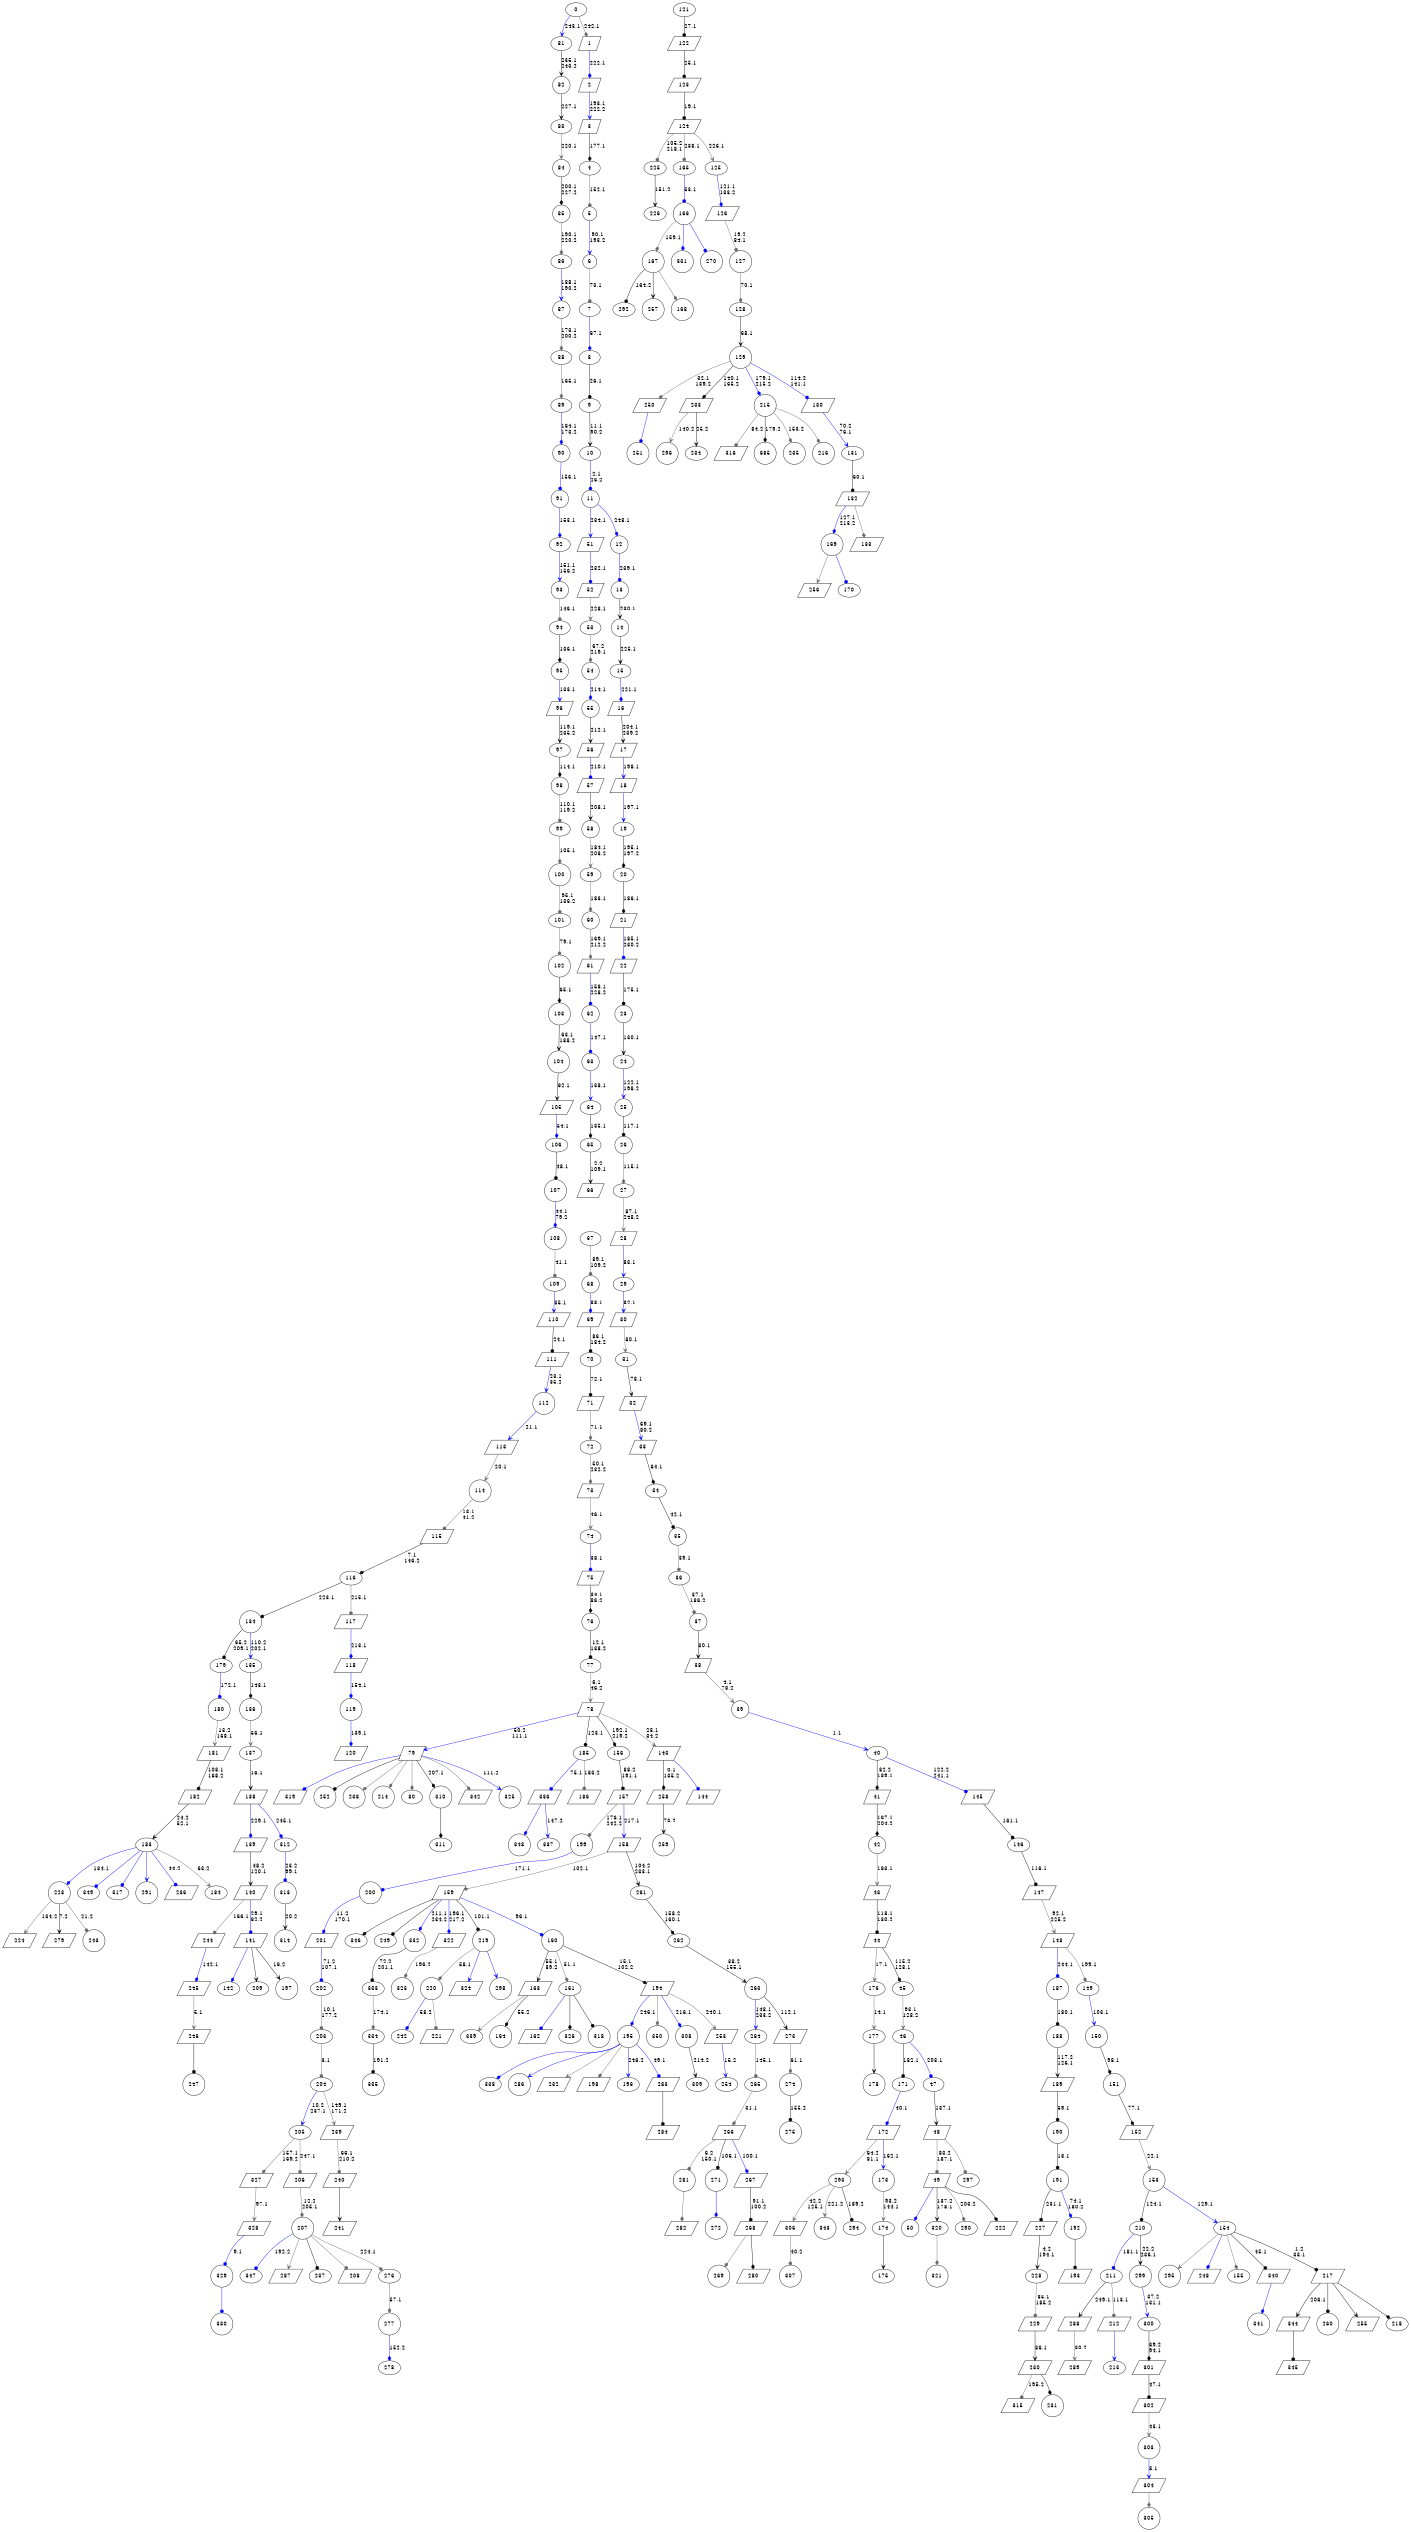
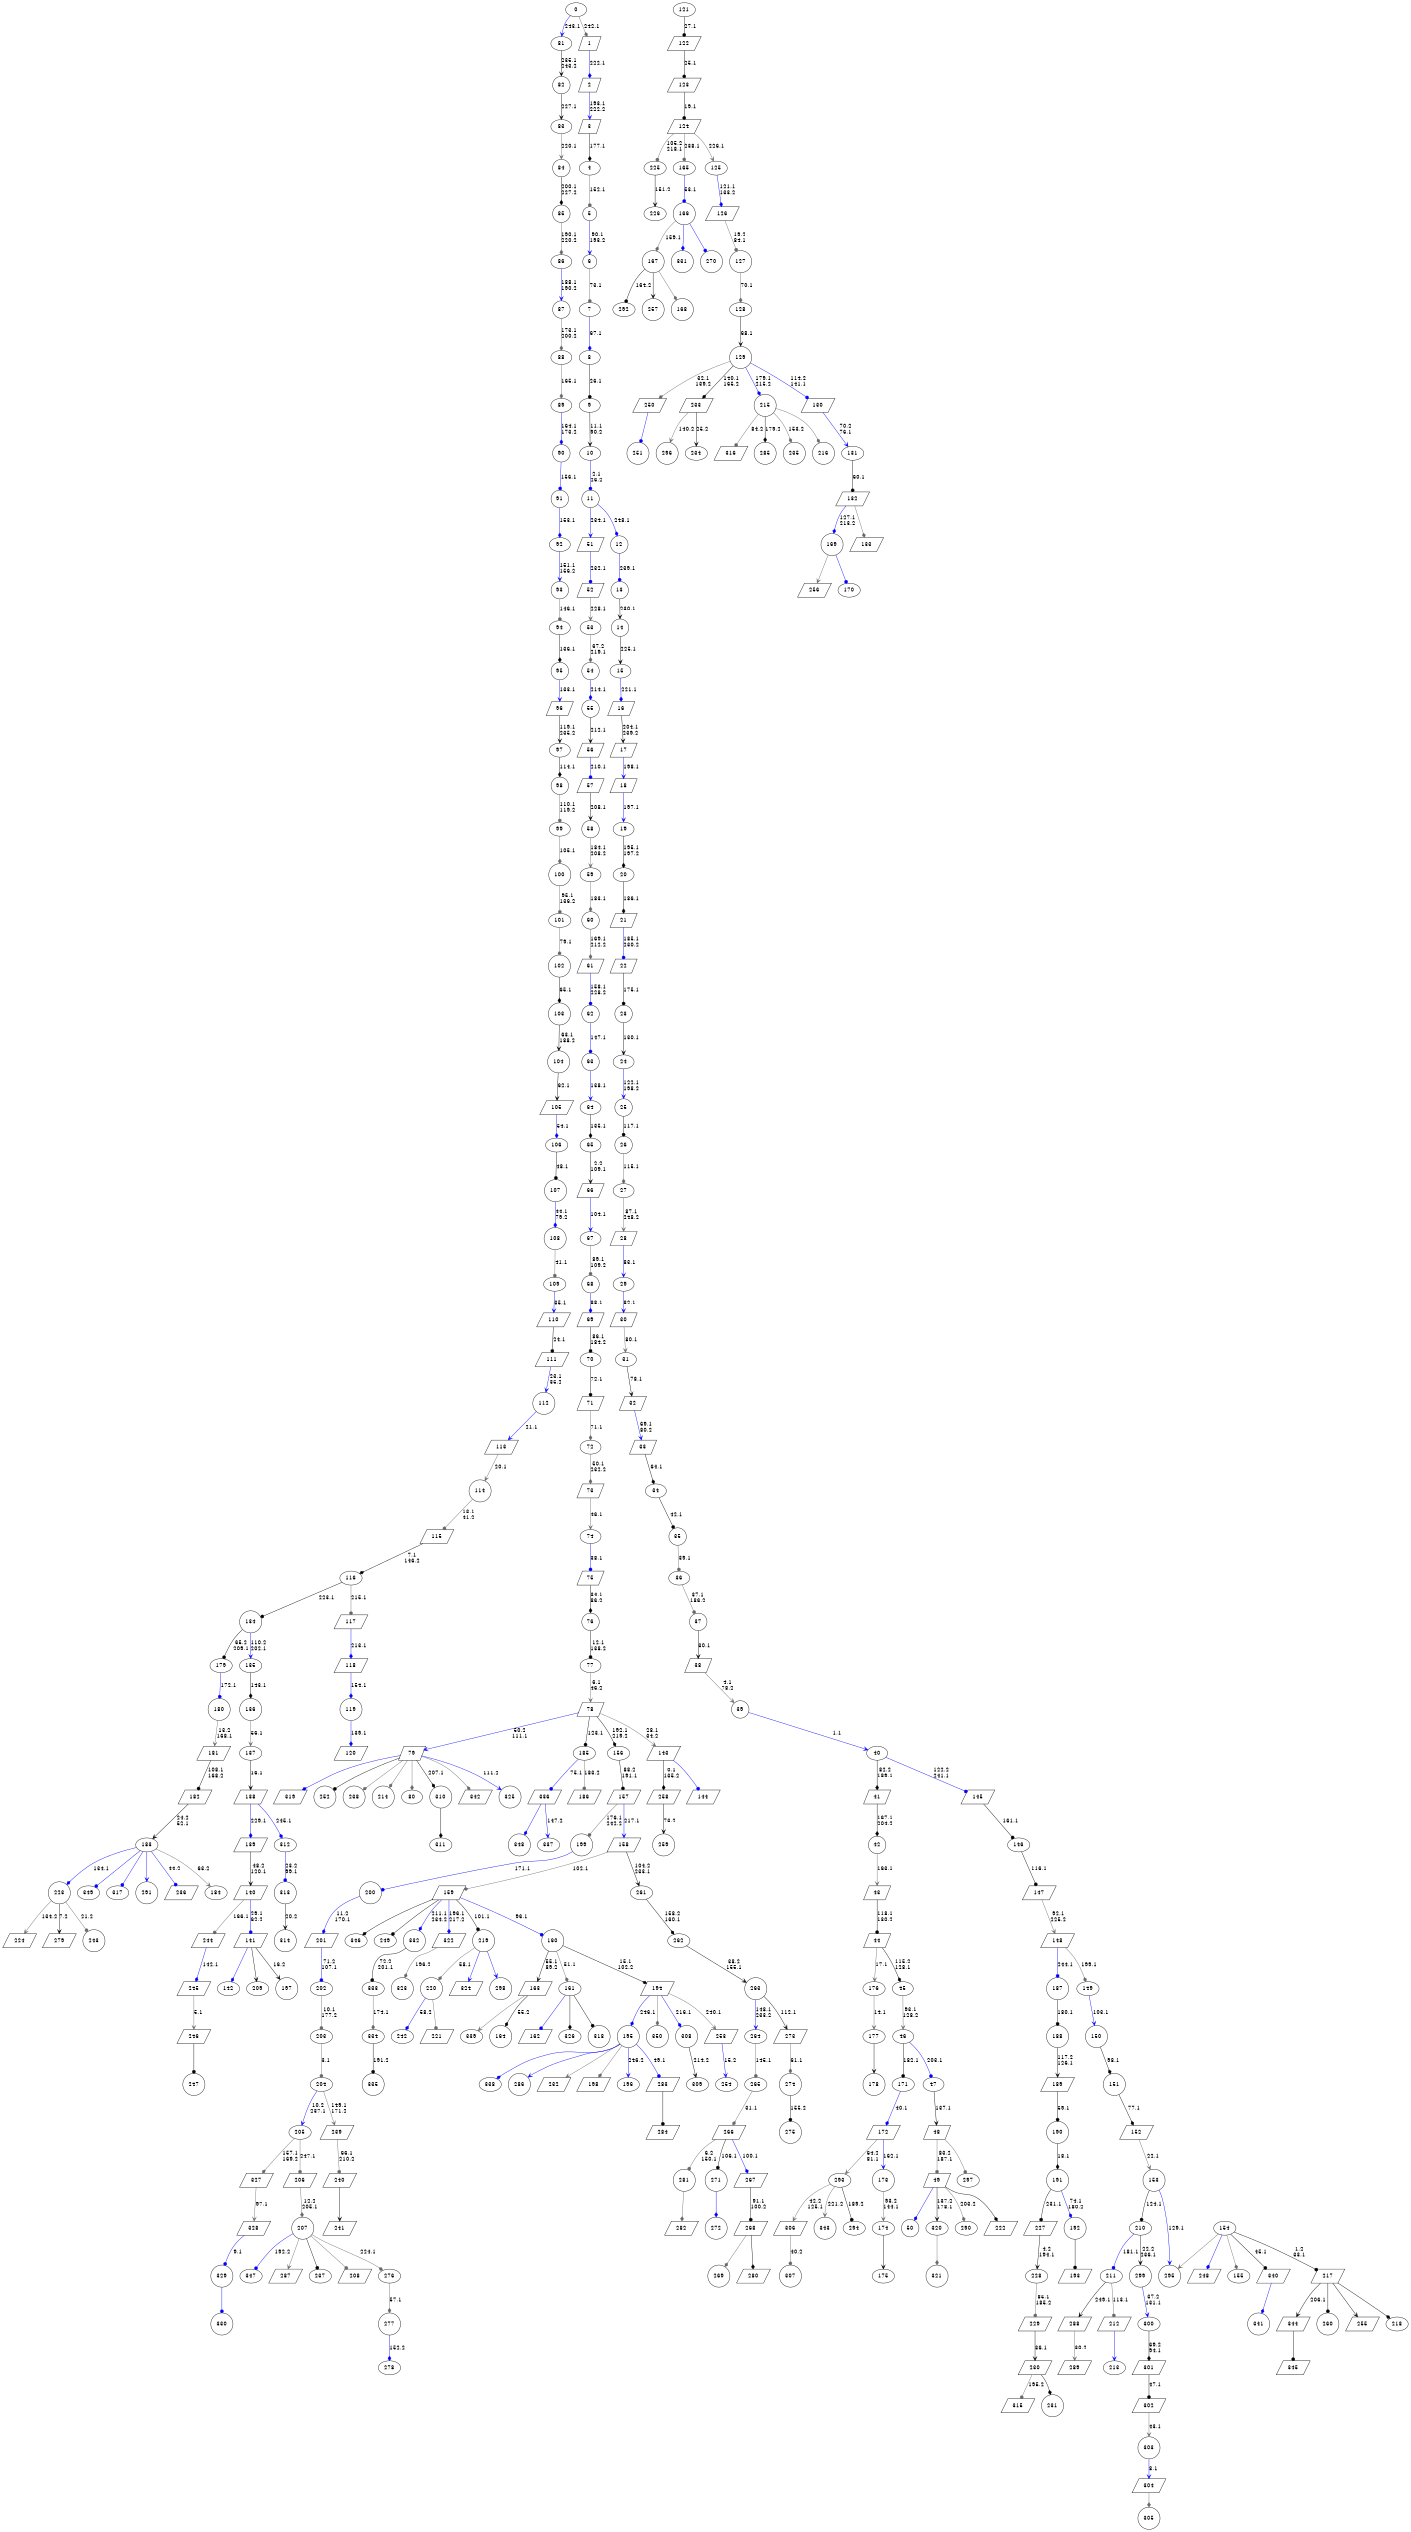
(765, 453) -> (765, 453)
none -> (591, 1213)
(1058, 2155) -> (1058, 2155)
(1189, 2204) -> (1167, 2225)
